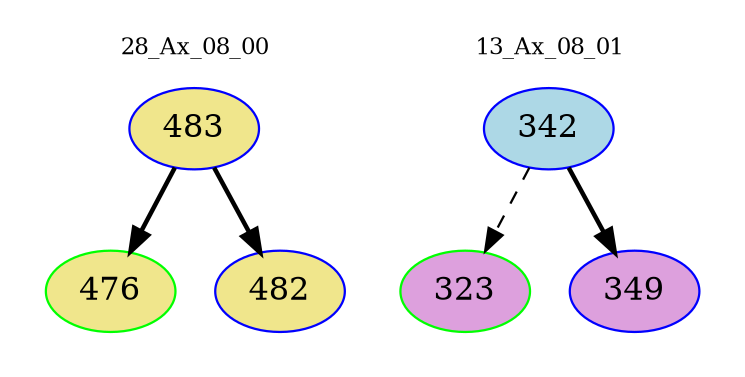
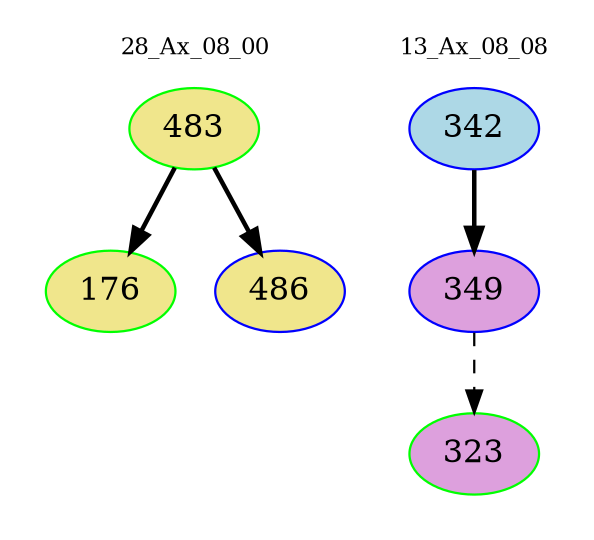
(550, 49) -> (474, 49)
(194, 129) -> (194, 129)
(513, 199) -> (474, 362)
(111, 291) -> (111, 291)
(280, 291) -> (280, 291)
